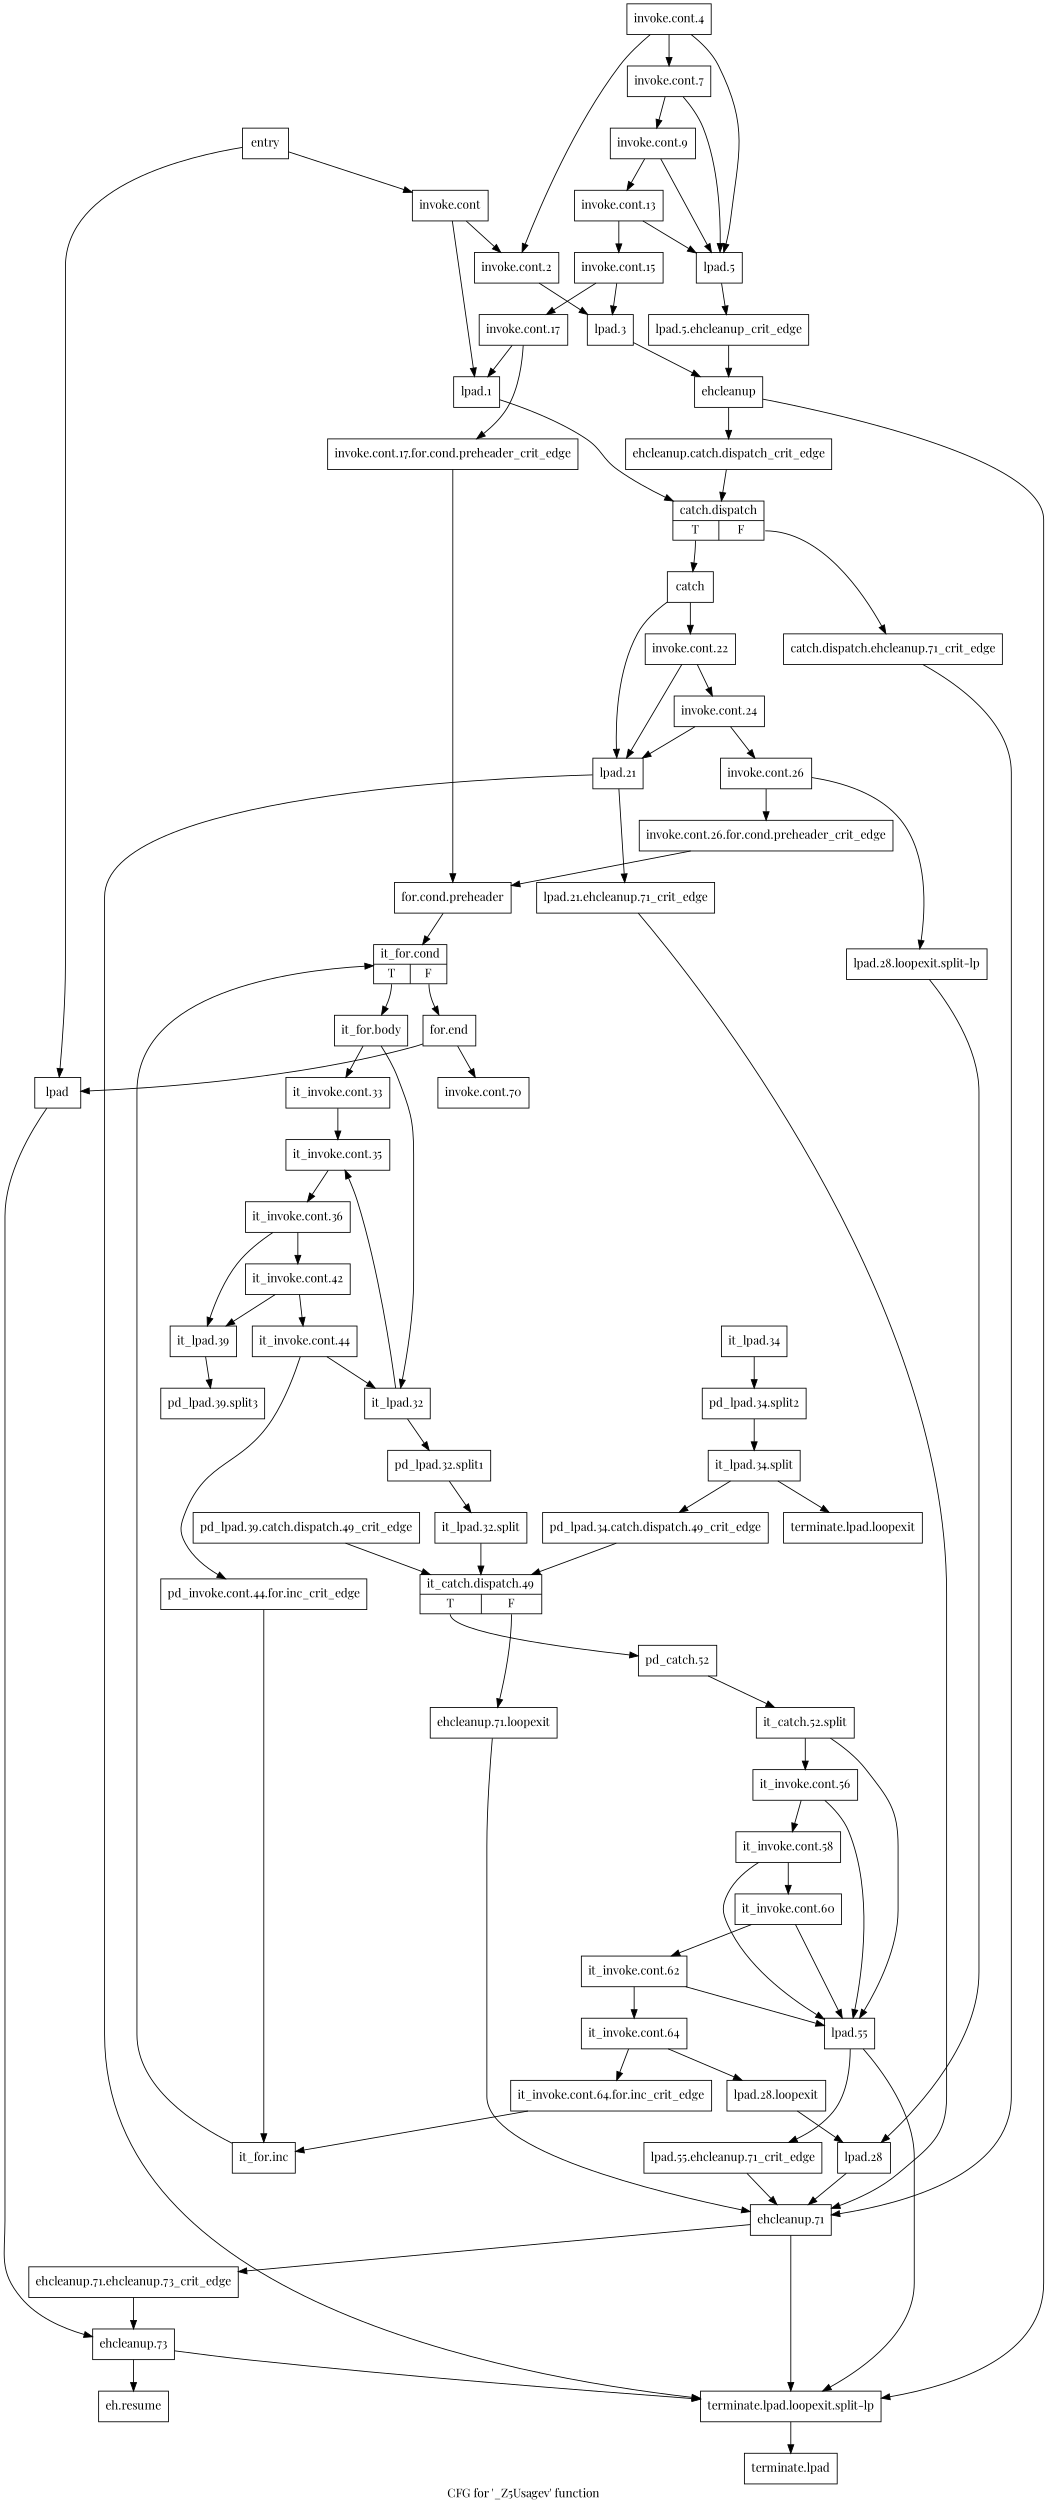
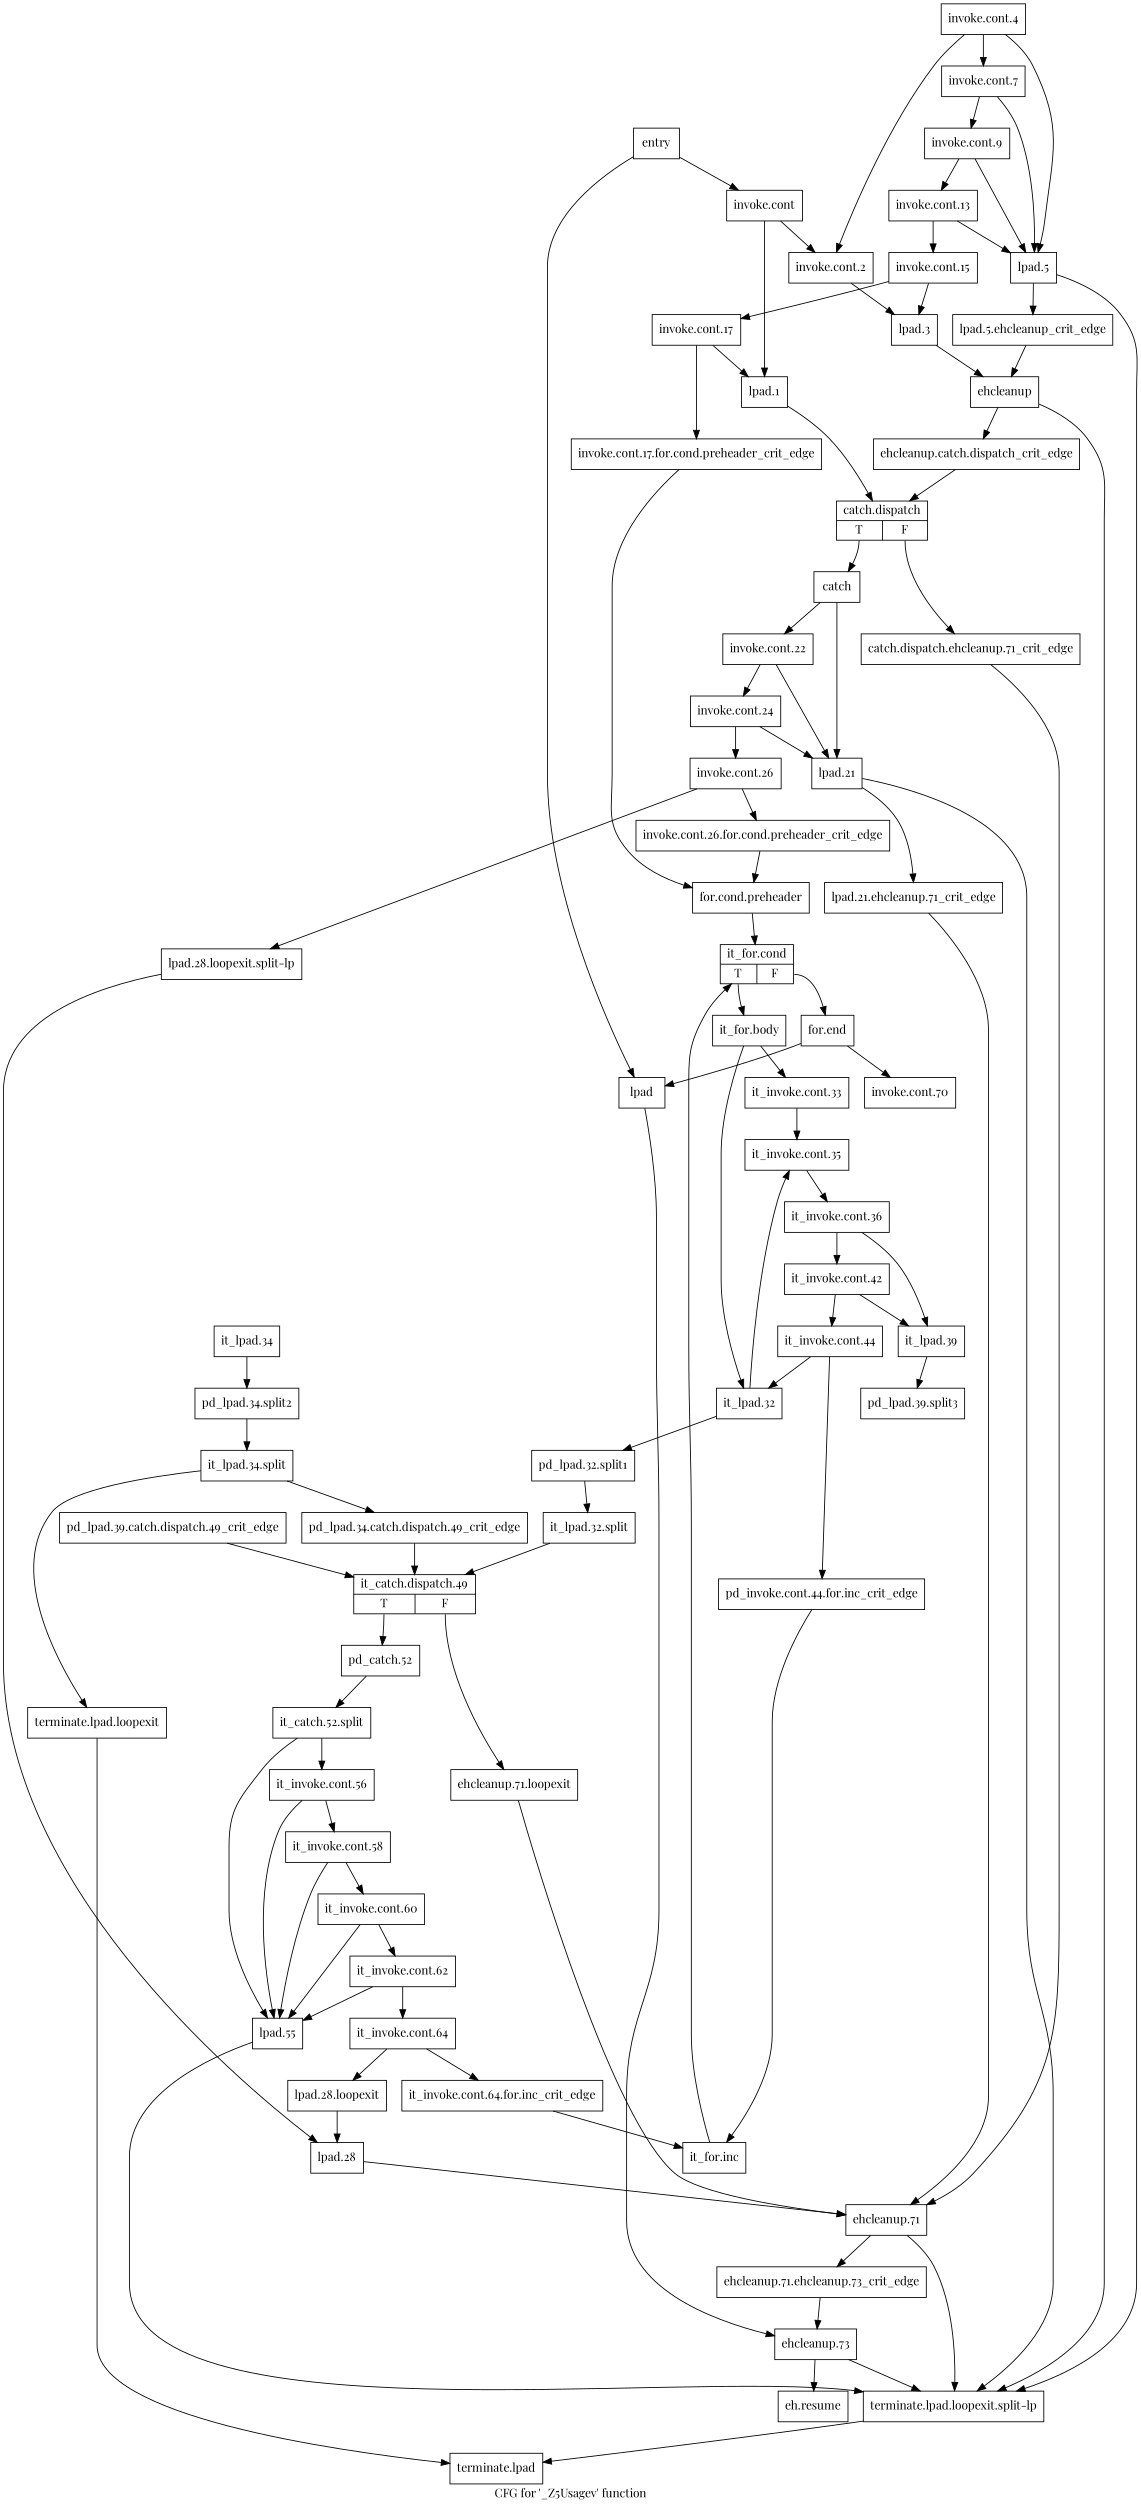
none -> (1137, 1341)
(733, 2158) -> none
none -> (97, 2231)
